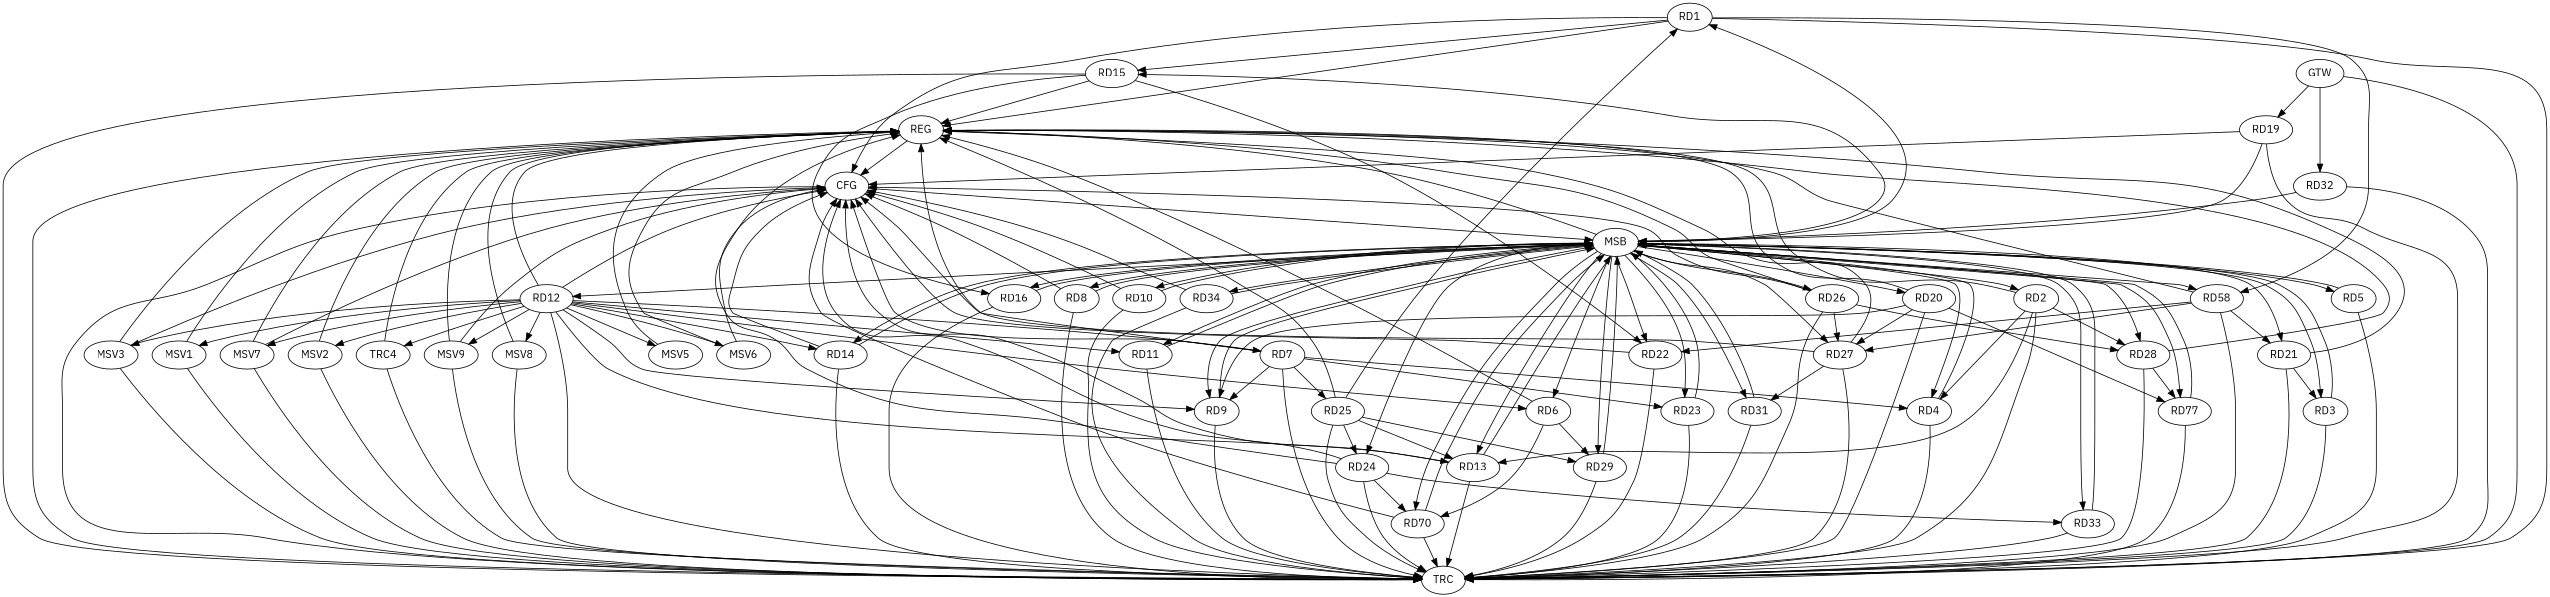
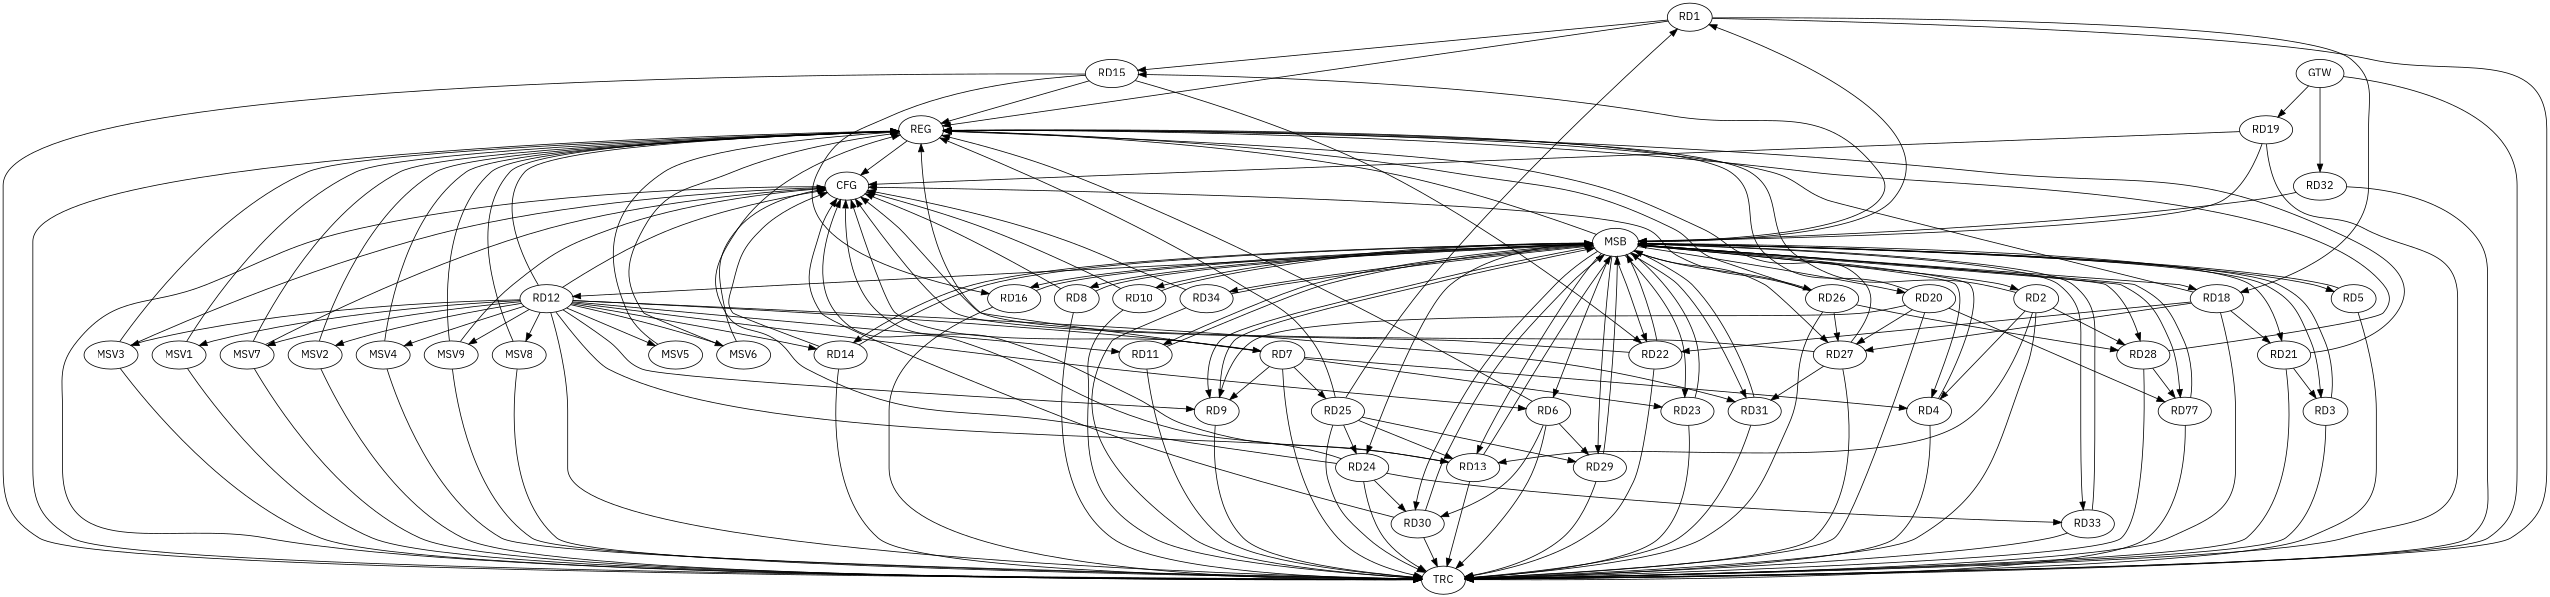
(1242, 37) -> none
(1227, 214) -> (1646, 300)
(2217, 299) -> (2217, 299)
none -> (1355, 345)
(383, 355) -> (383, 355)
none -> (1516, 501)
(1418, 524) -> (1418, 524)
